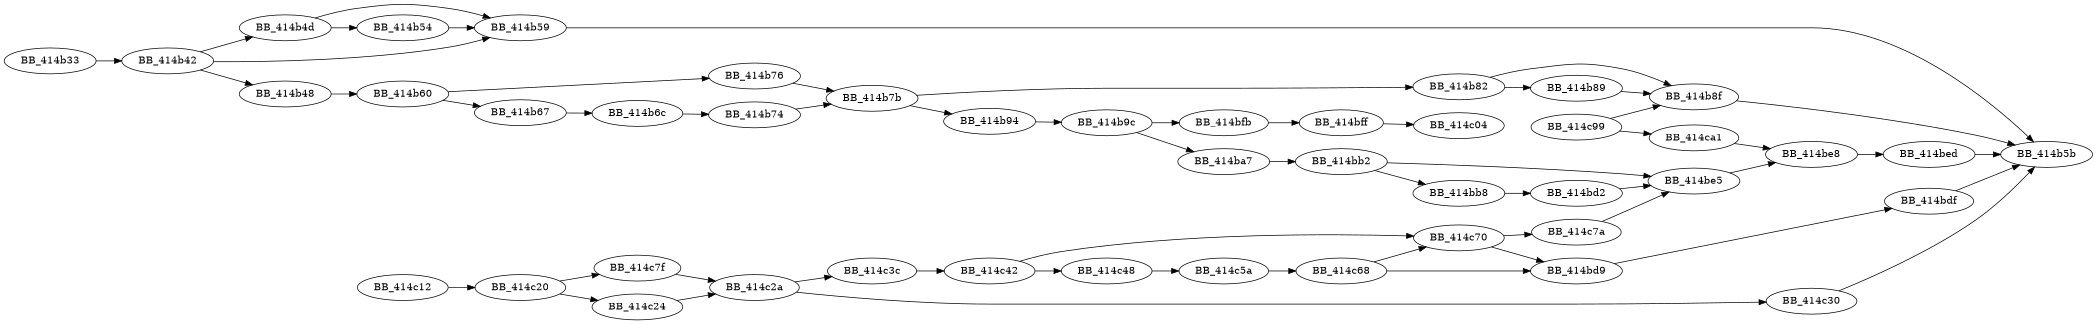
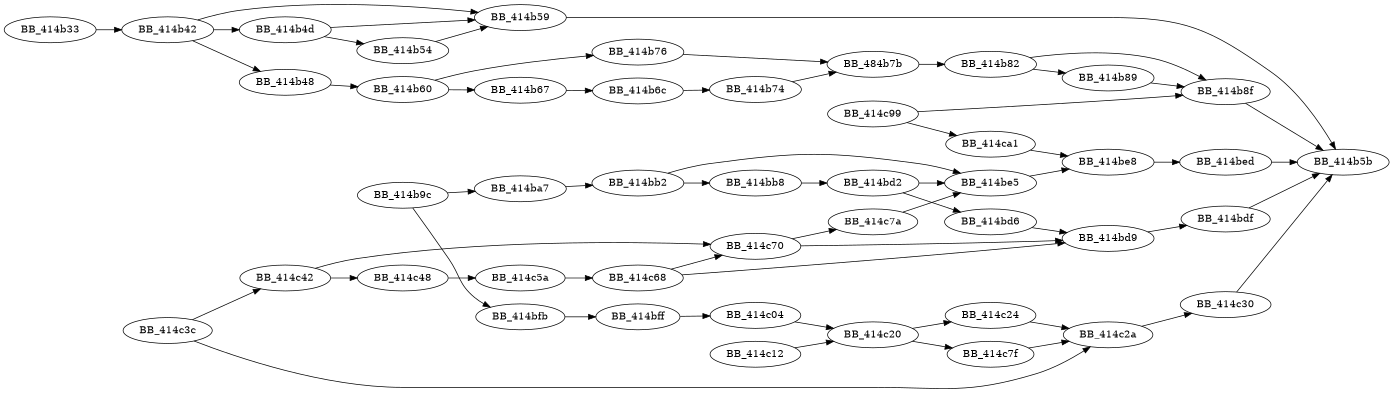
(872, 98) -> (873, 64)
(990, 121) -> none
none -> (991, 222)
(810, 280) -> (639, 387)
none -> (811, 325)
